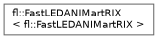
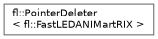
(79, 19) -> (79, 19)
